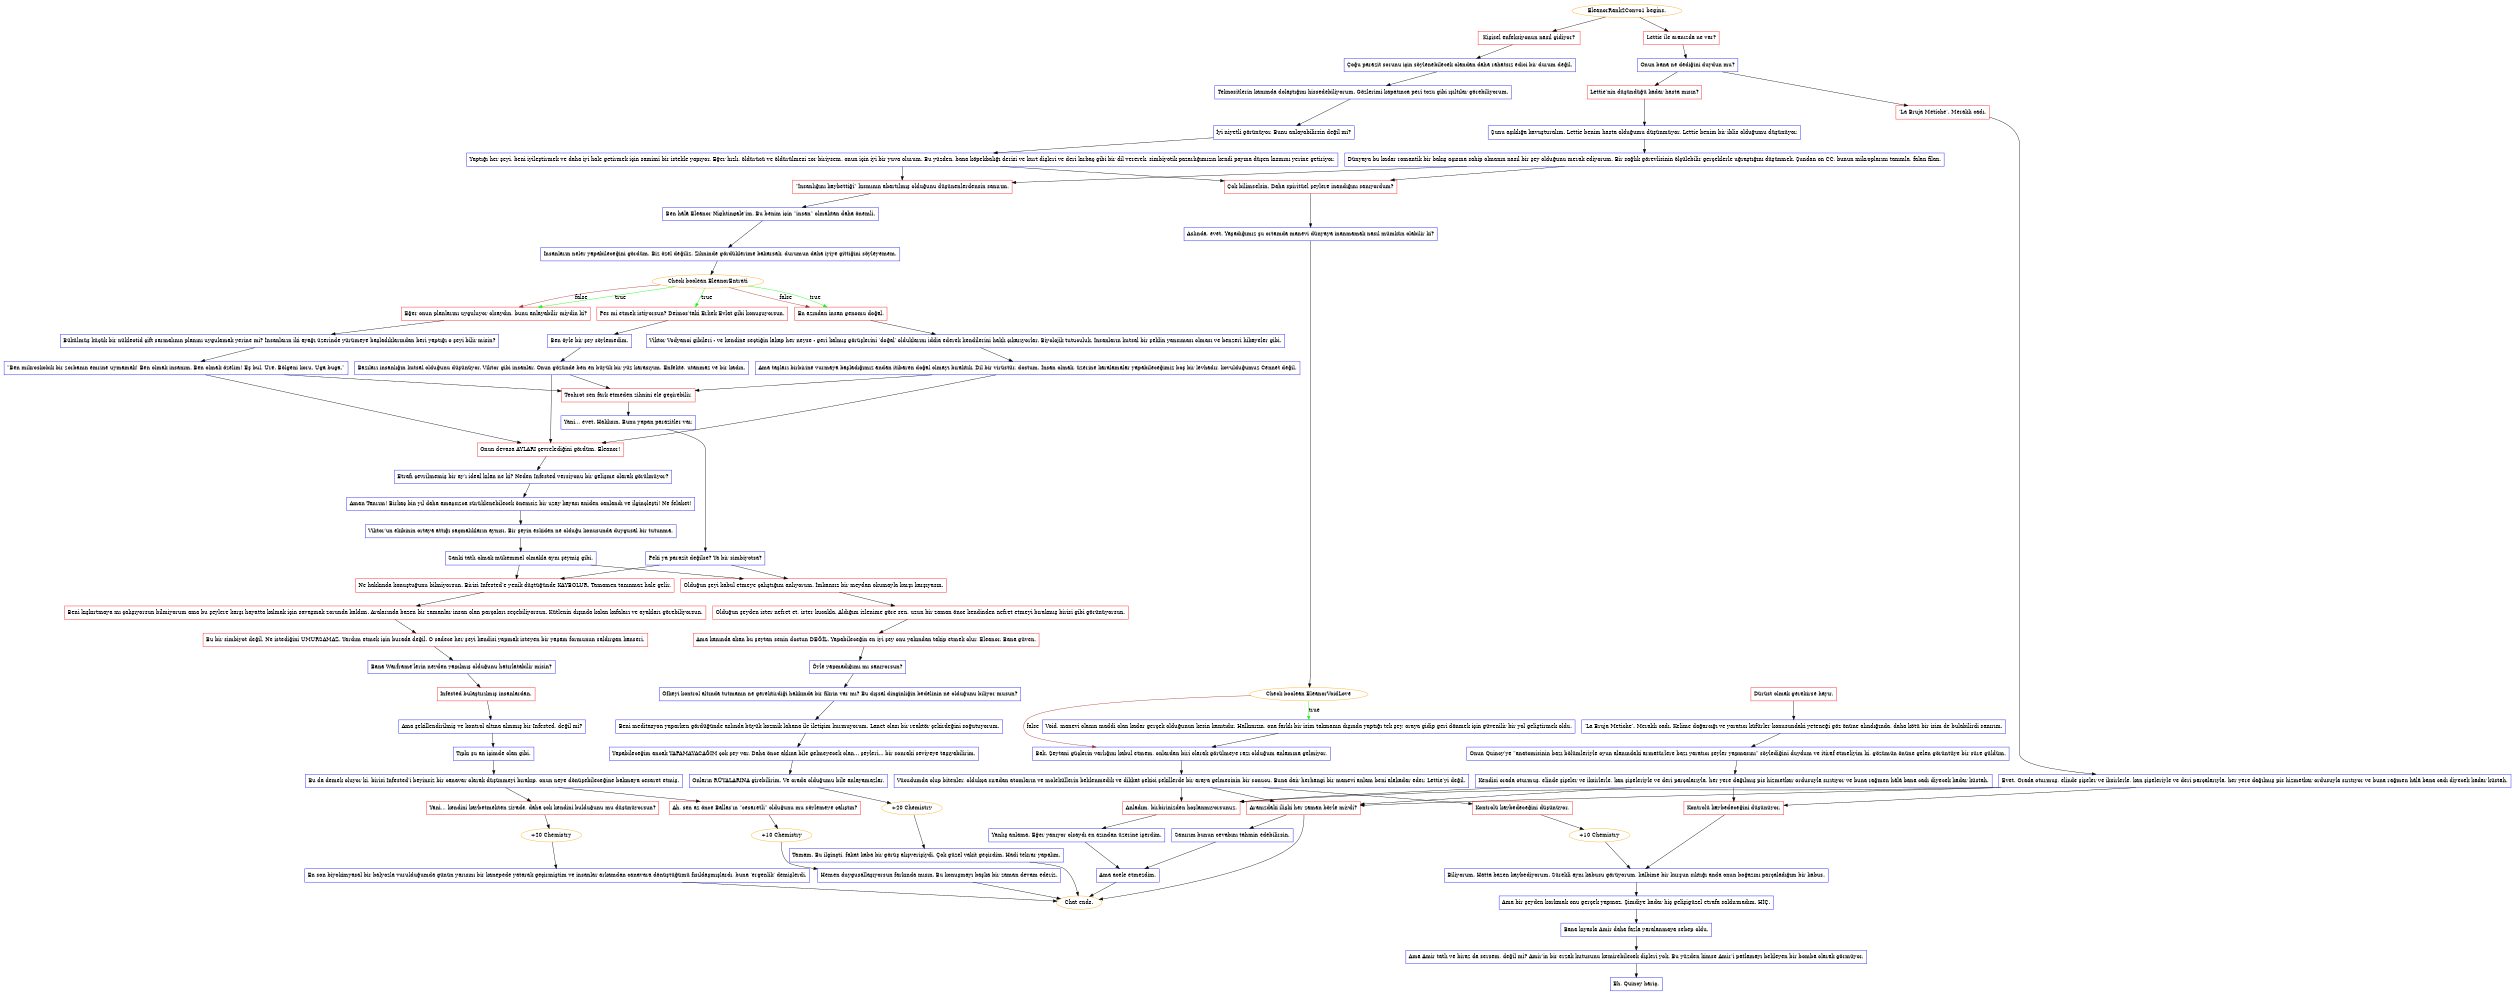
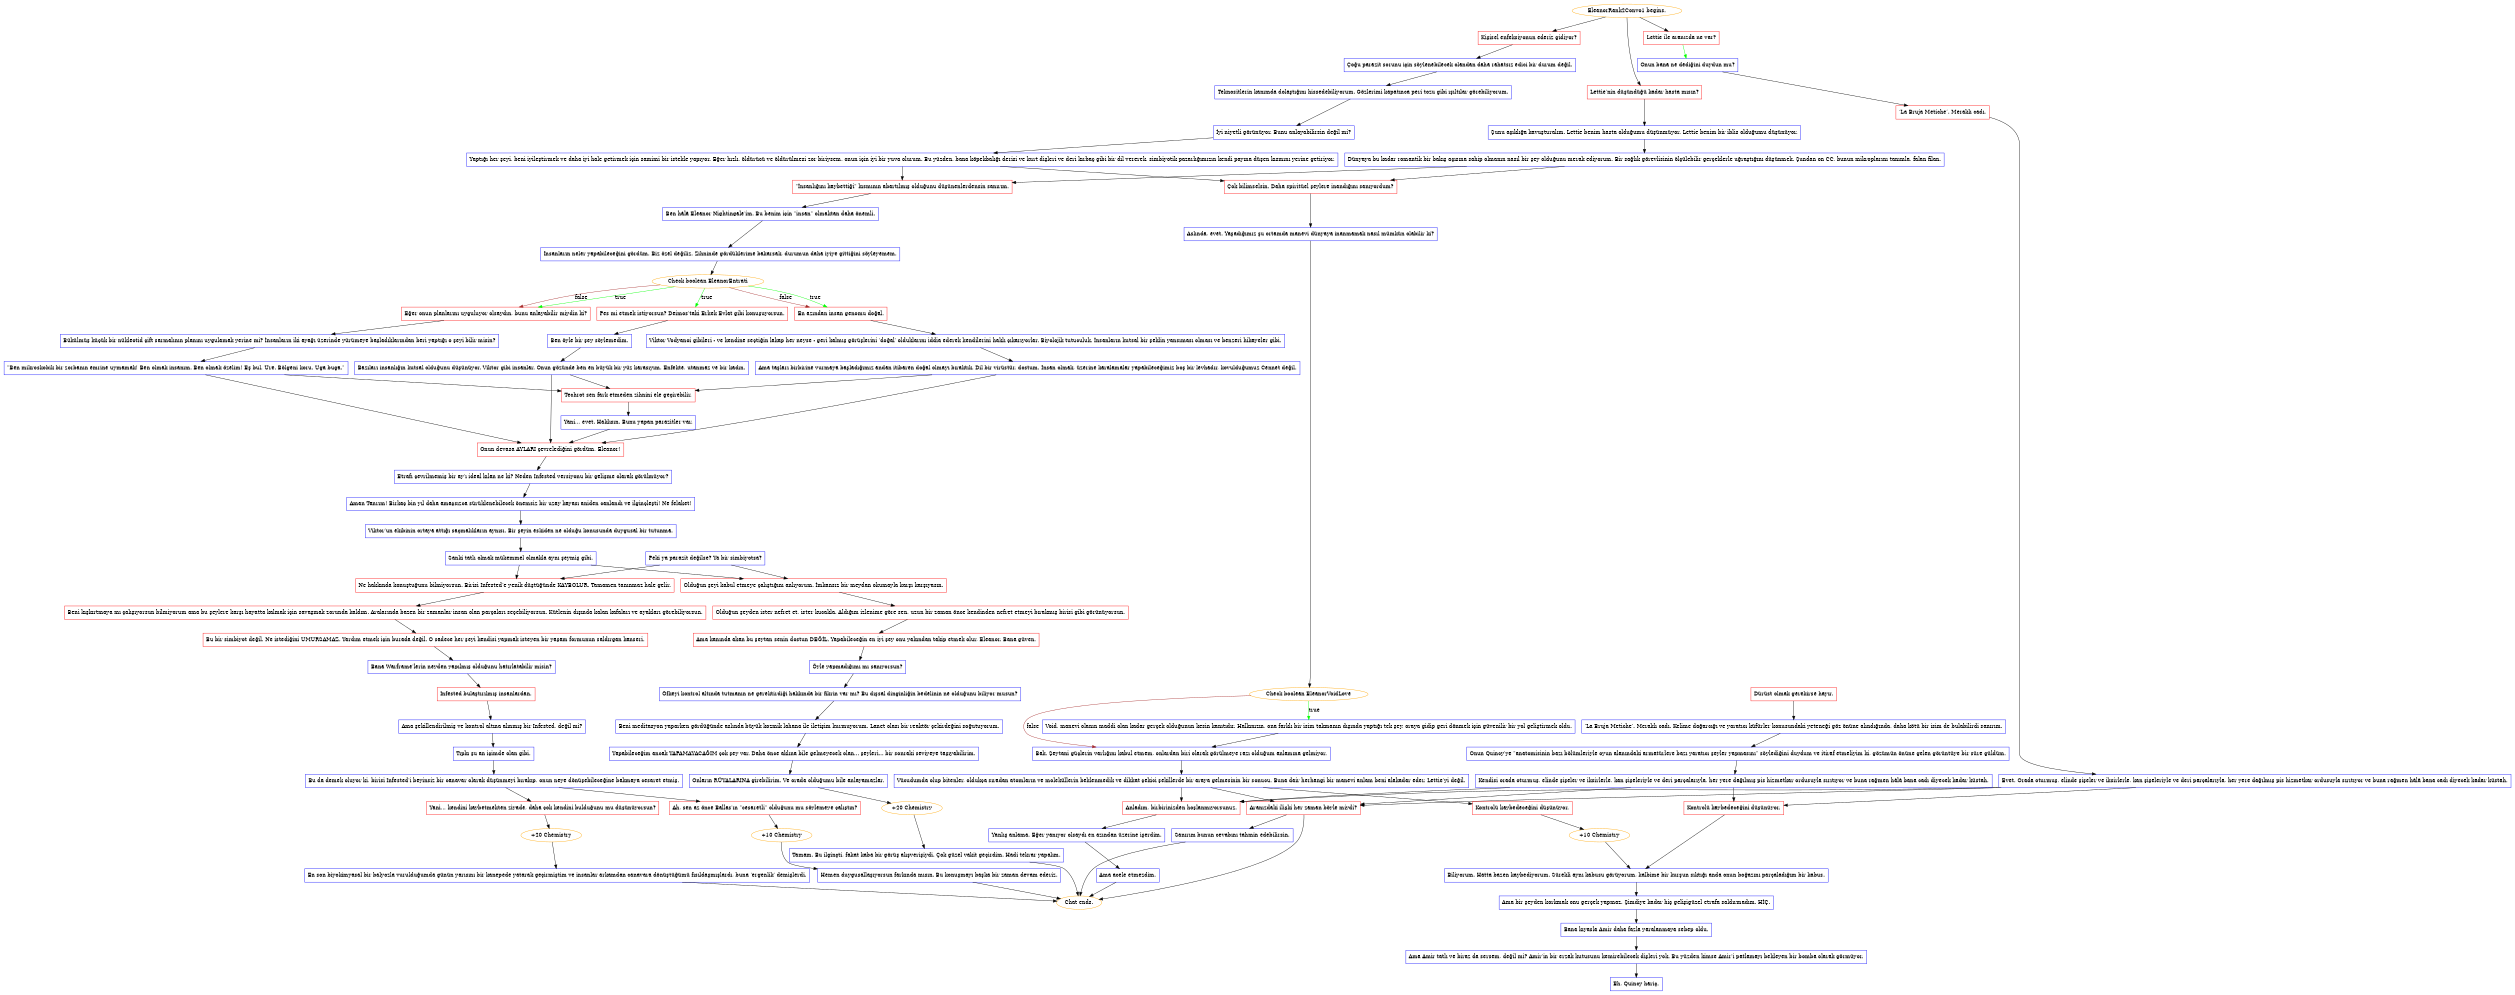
(1529, 38) -> (1529, 38)
(1684, 50) -> (1684, 50)
(1668, 78) -> (1629, 51)
(705, 476) -> (591, 435)
(1182, 855) -> (1125, 855)
